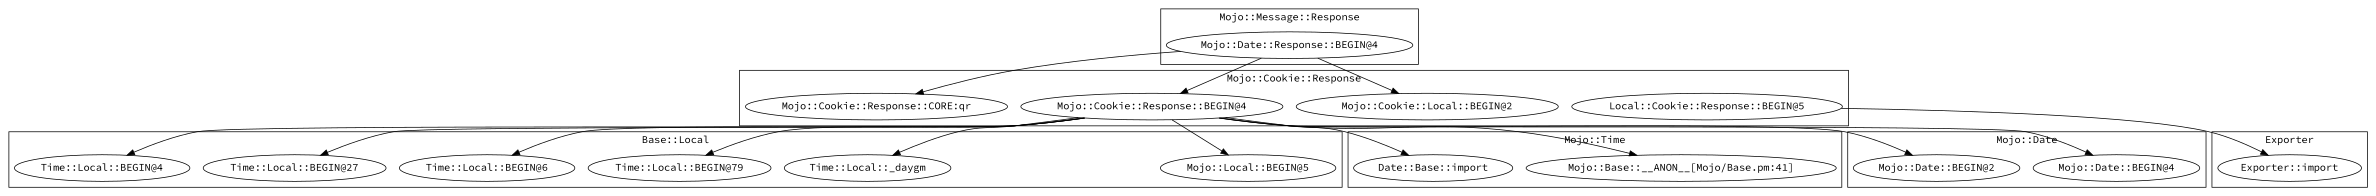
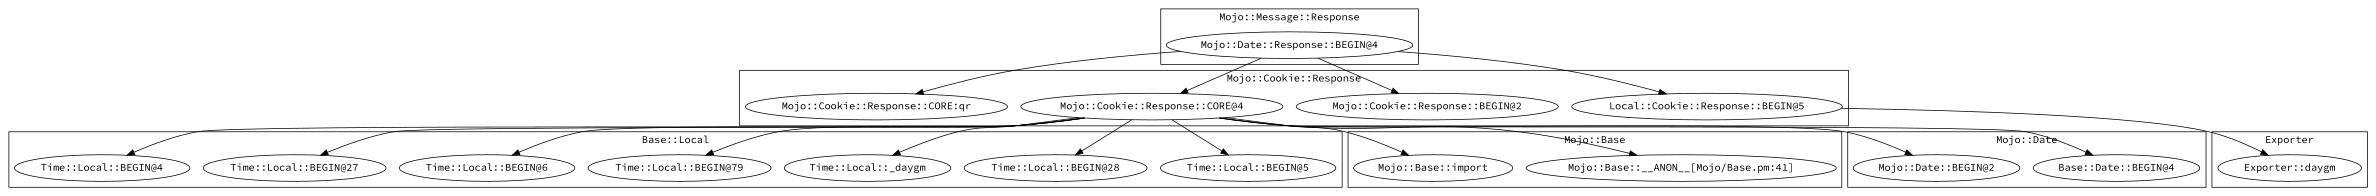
none -> (1530, 65)
(1152, 107) -> (1152, 107)
(1427, 107) -> (1427, 107)
(1595, 140) -> (1595, 140)
none -> (1056, 168)
(1248, 168) -> (1248, 168)
(1433, 168) -> (1433, 168)
(2116, 168) -> (2116, 168)
(2290, 168) -> (2290, 168)
